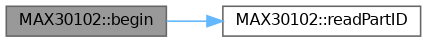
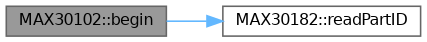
(322, 21) -> (322, 21)
